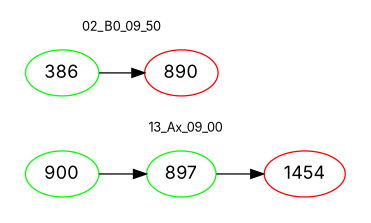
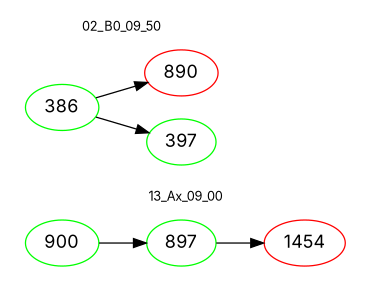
none -> (181, 142)
